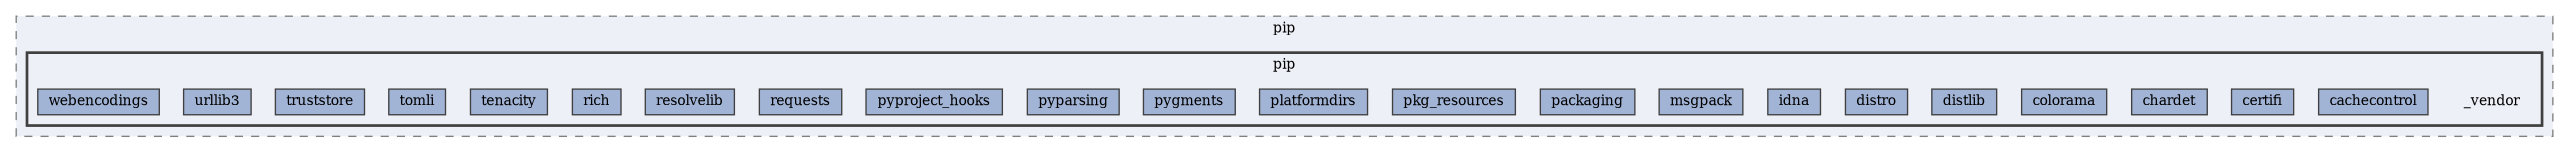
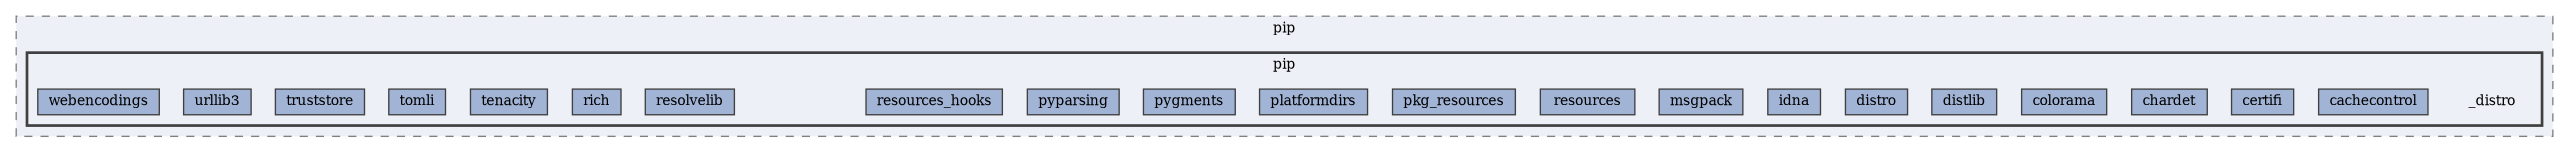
(801, 102) -> none
(934, 102) -> (934, 102)
(1588, 102) -> (1588, 102)
(2492, 102) -> (2492, 102)
